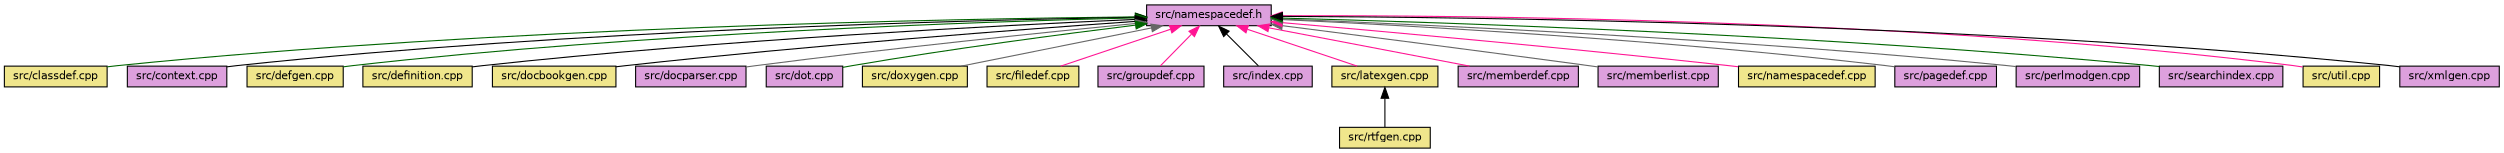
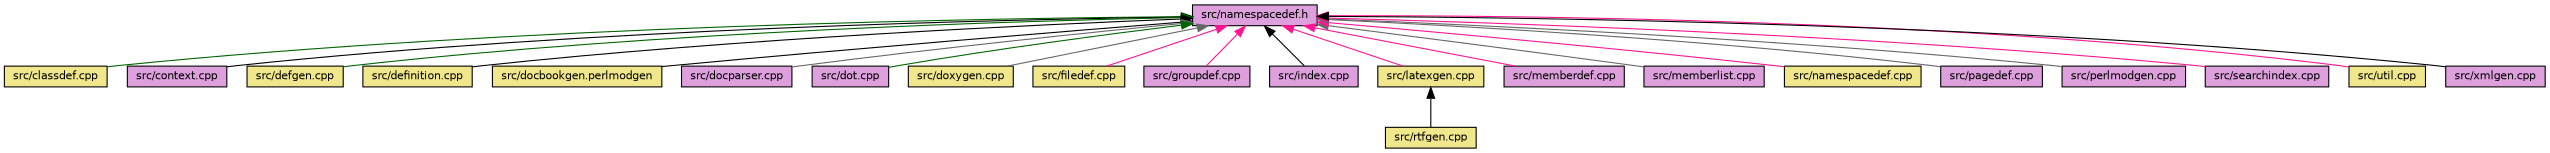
(1721, 35) -> (1767, 35)
(554, 77) -> (577, 77)
